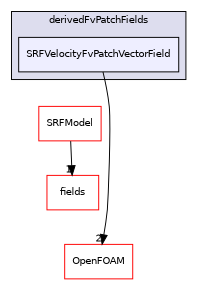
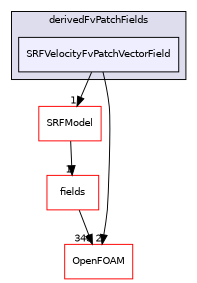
none -> (86, 85)
none -> (84, 223)
